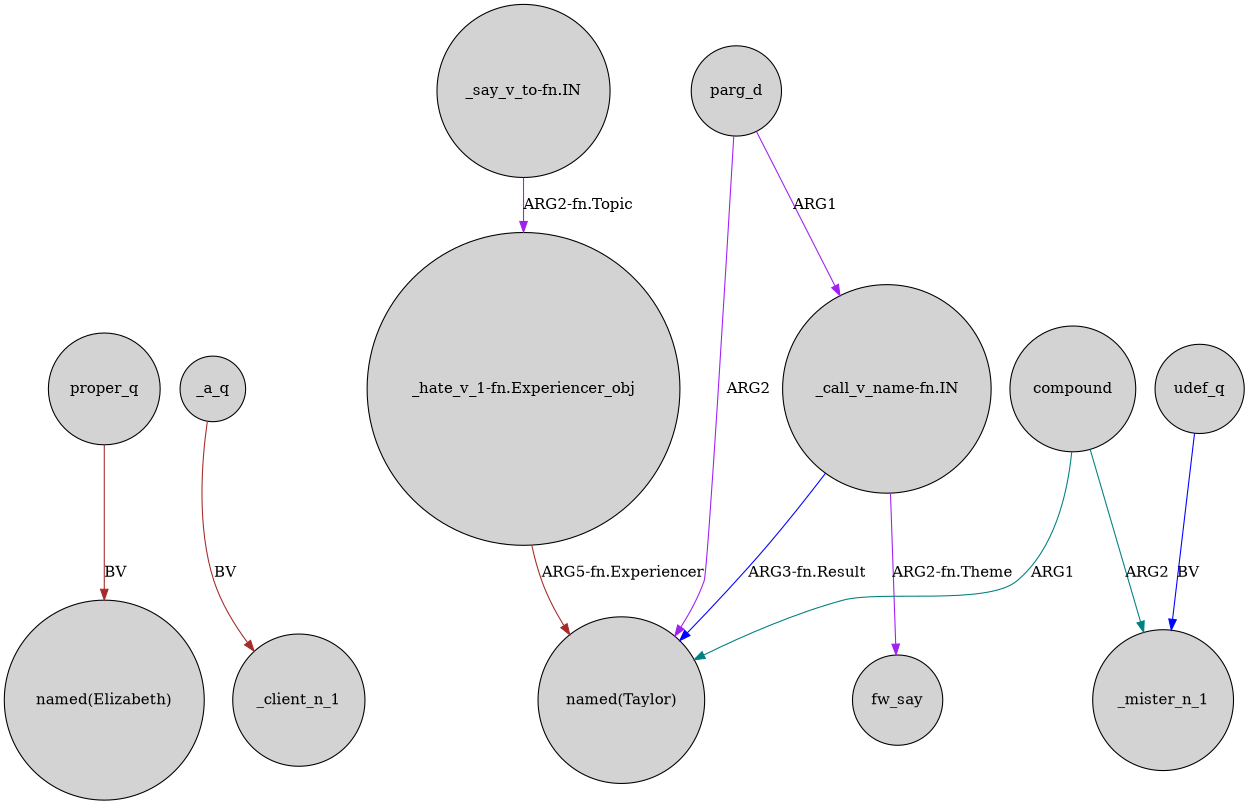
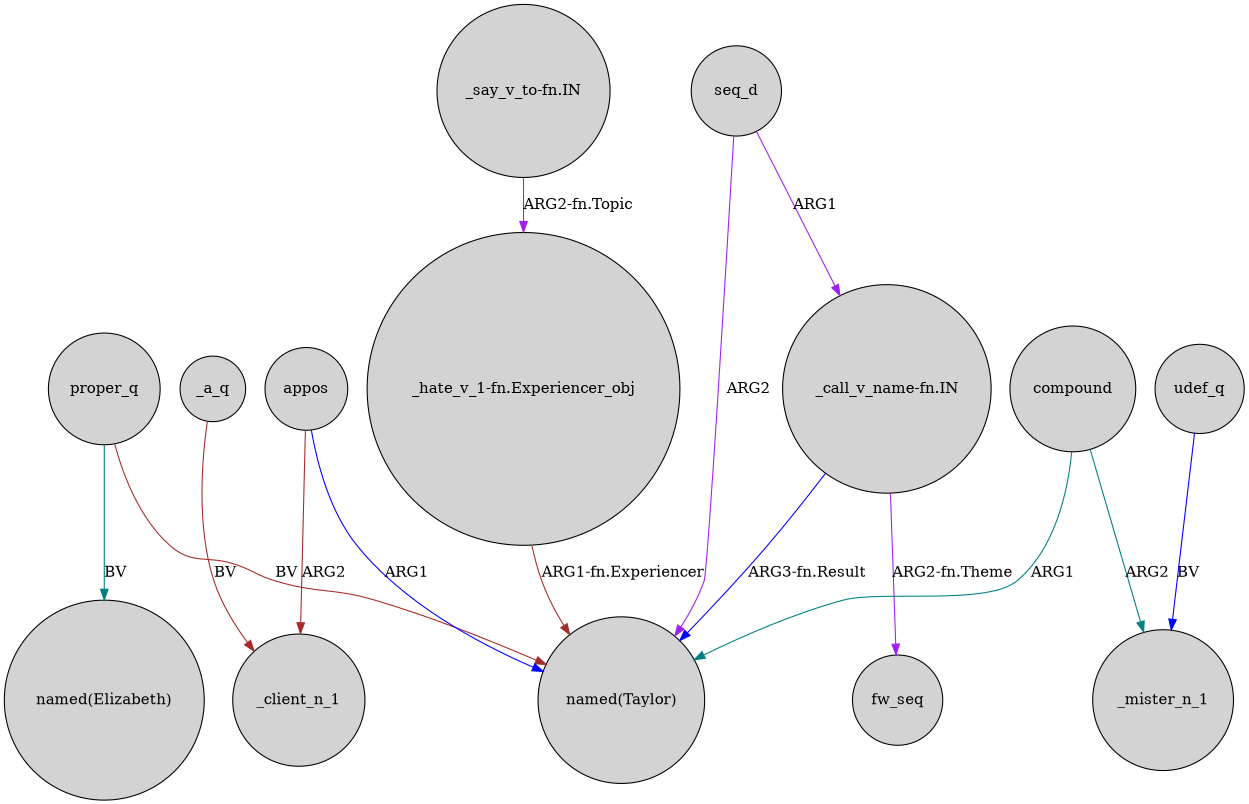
(736, 91) -> (736, 91)
none -> (306, 389)
(104, 517) -> (104, 517)
(623, 573) -> (623, 573)
none -> (284, 583)
(898, 700) -> (898, 700)
